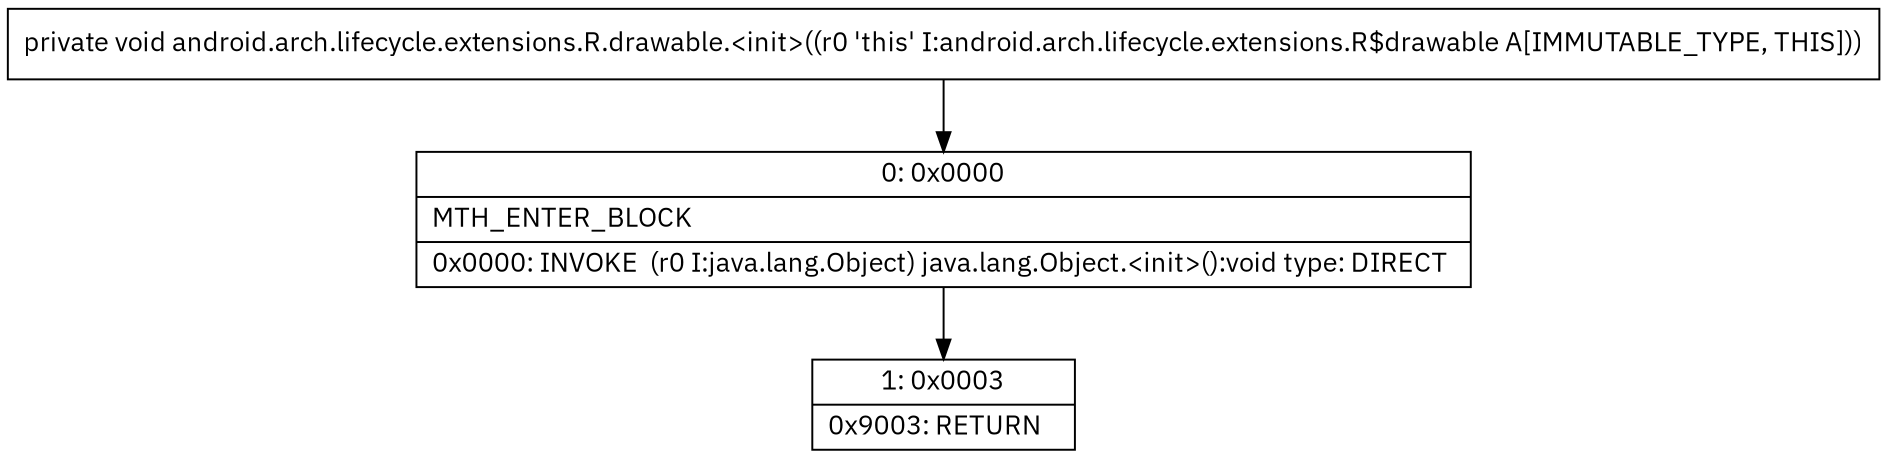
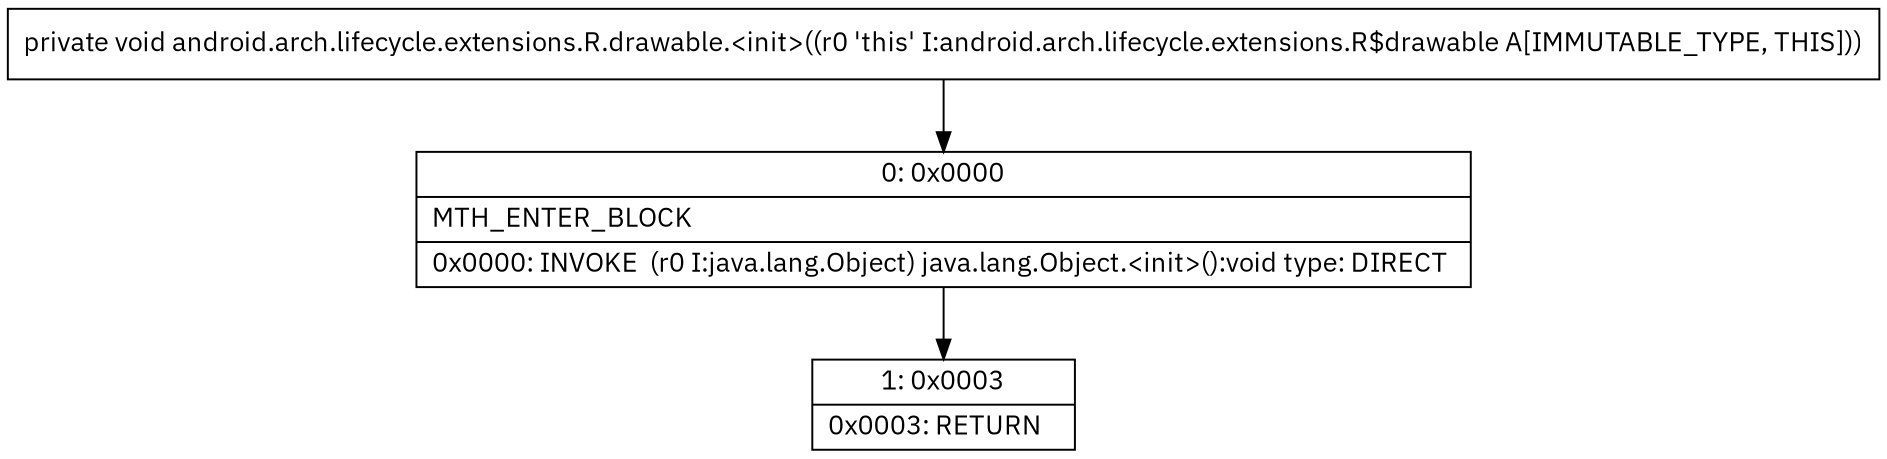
(944, 426) -> (944, 426)
